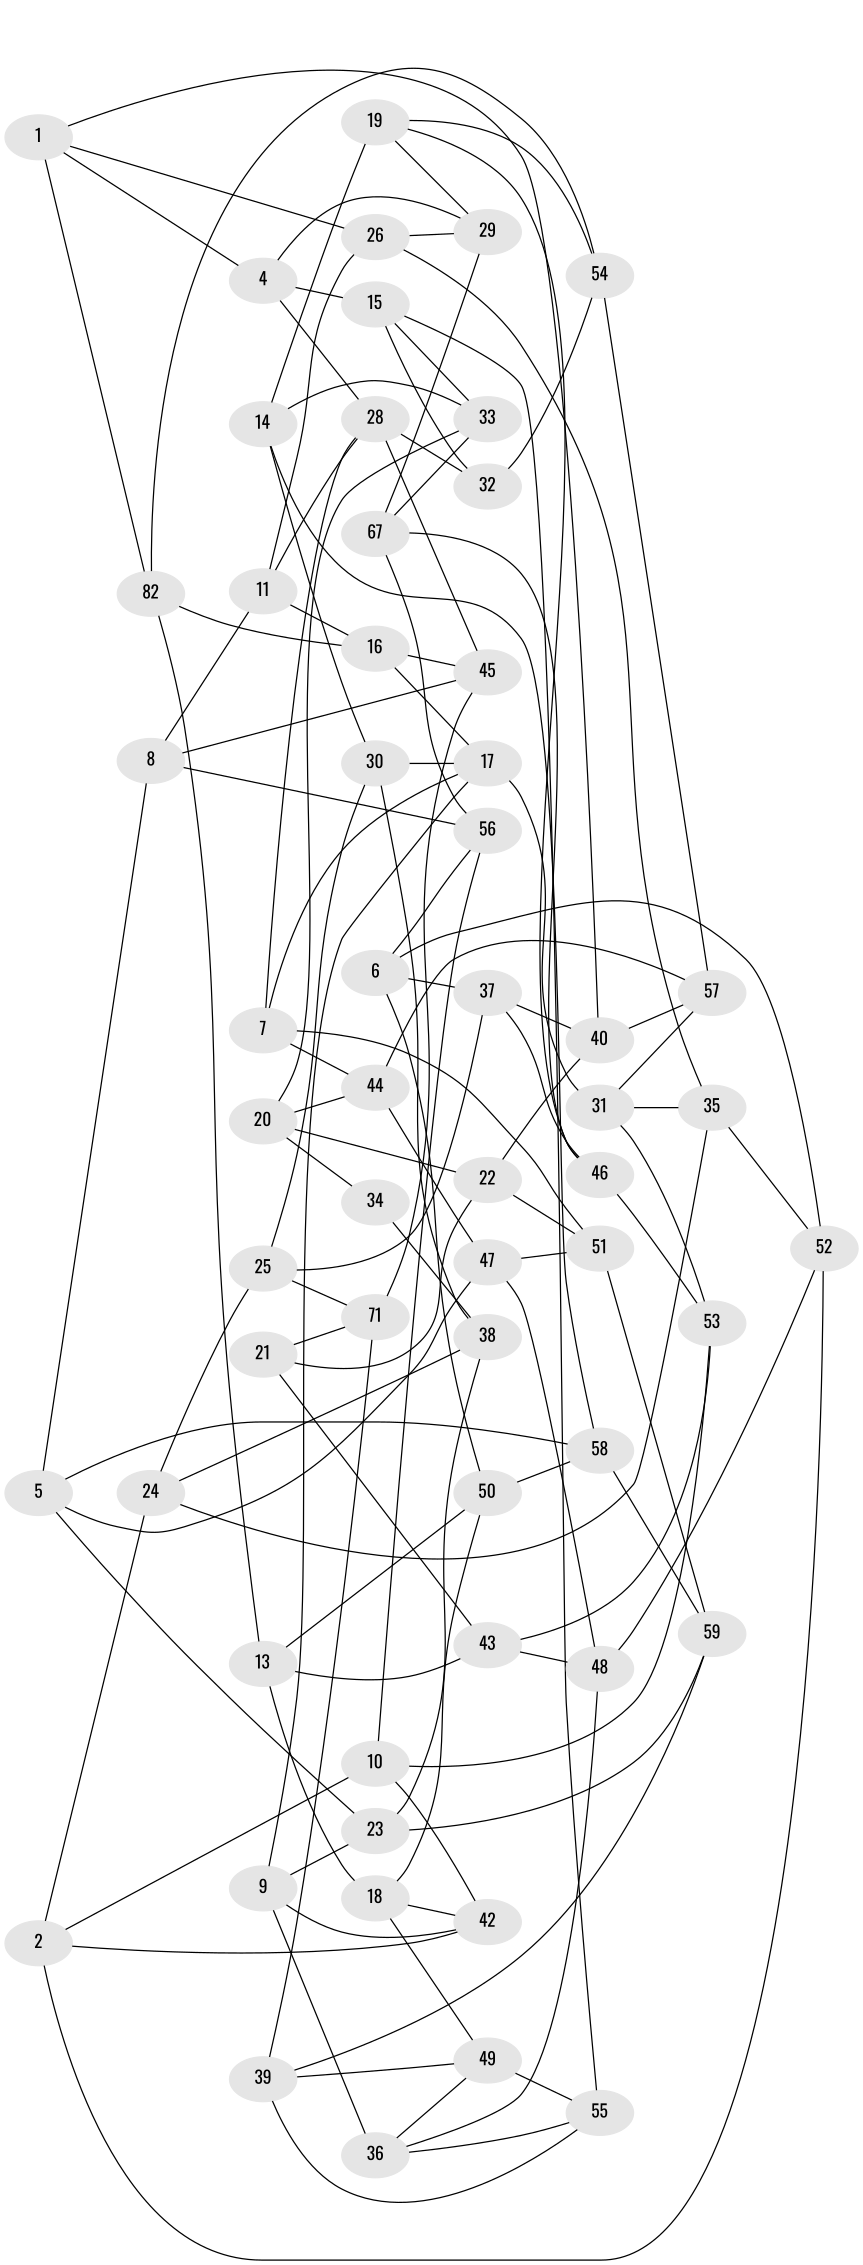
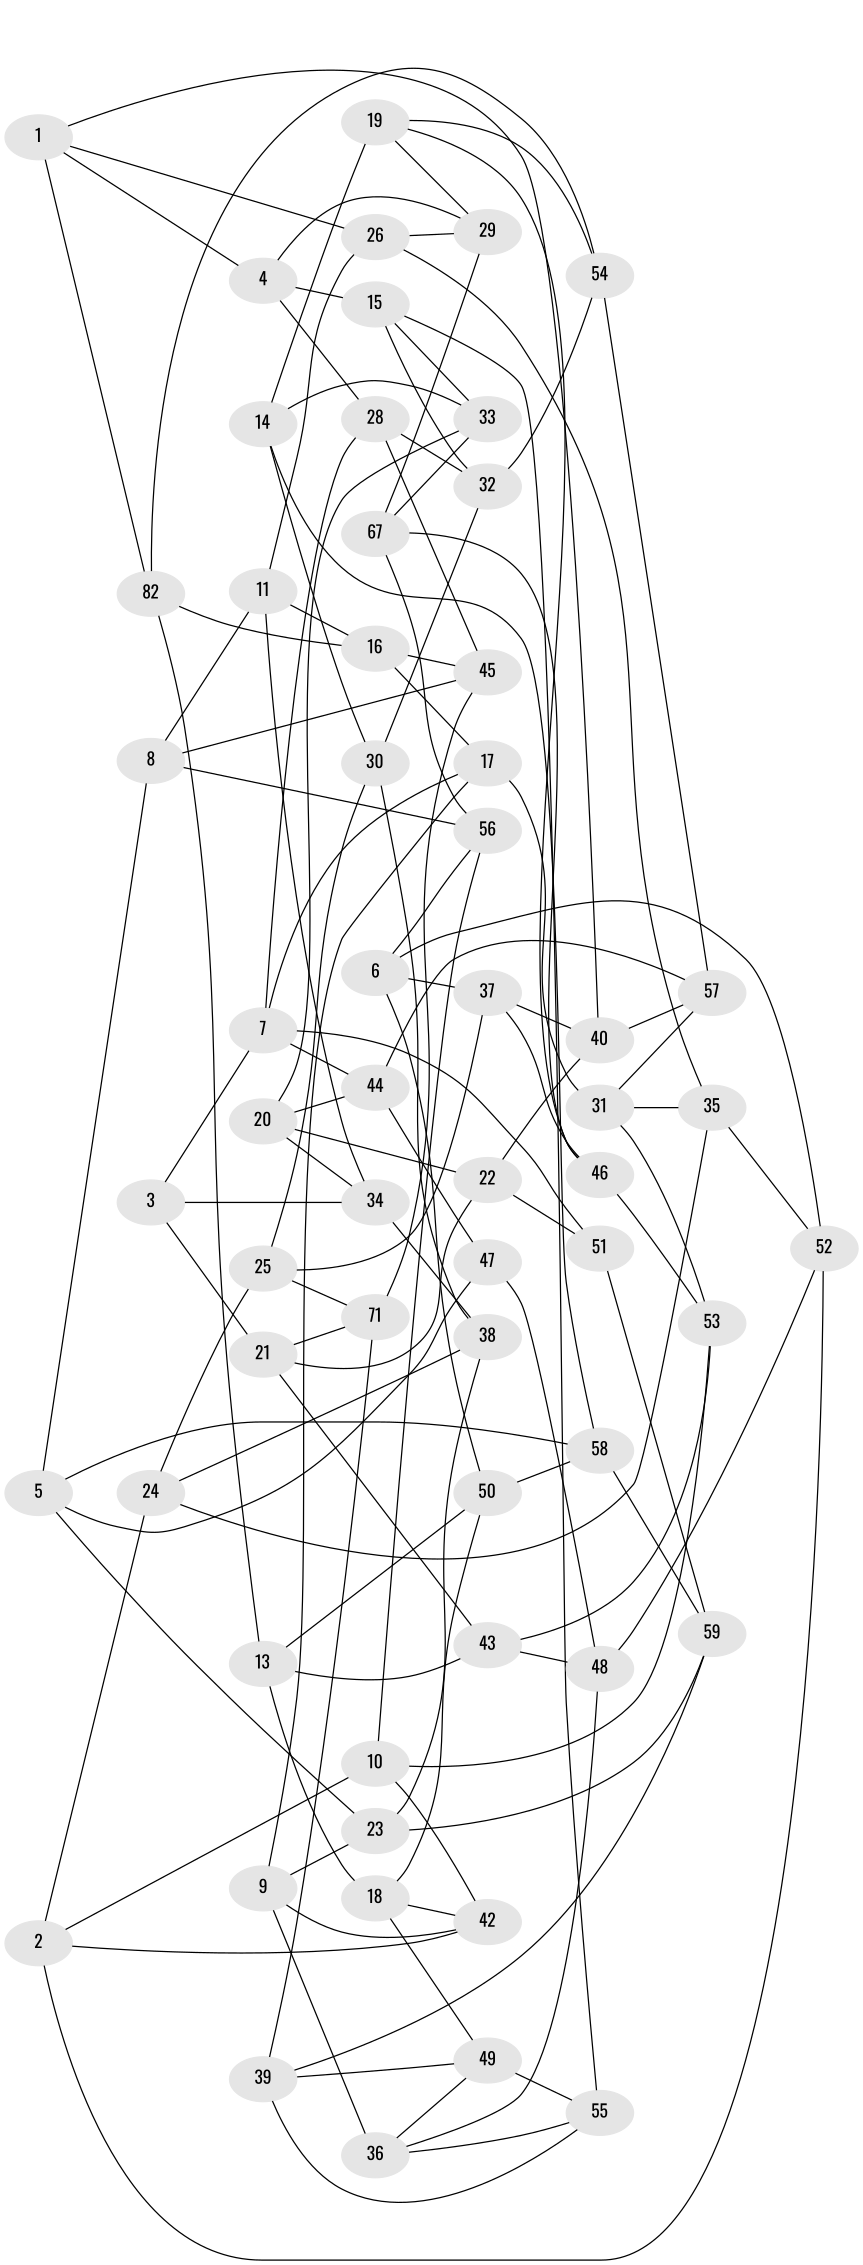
(314, 503) -> (297, 901)
(431, 763) -> (432, 625)
none -> (151, 1202)
(544, 1255) -> none
